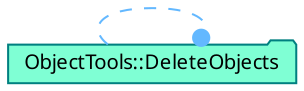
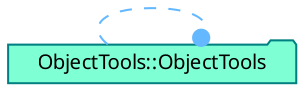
(152, 64) -> (152, 64)
